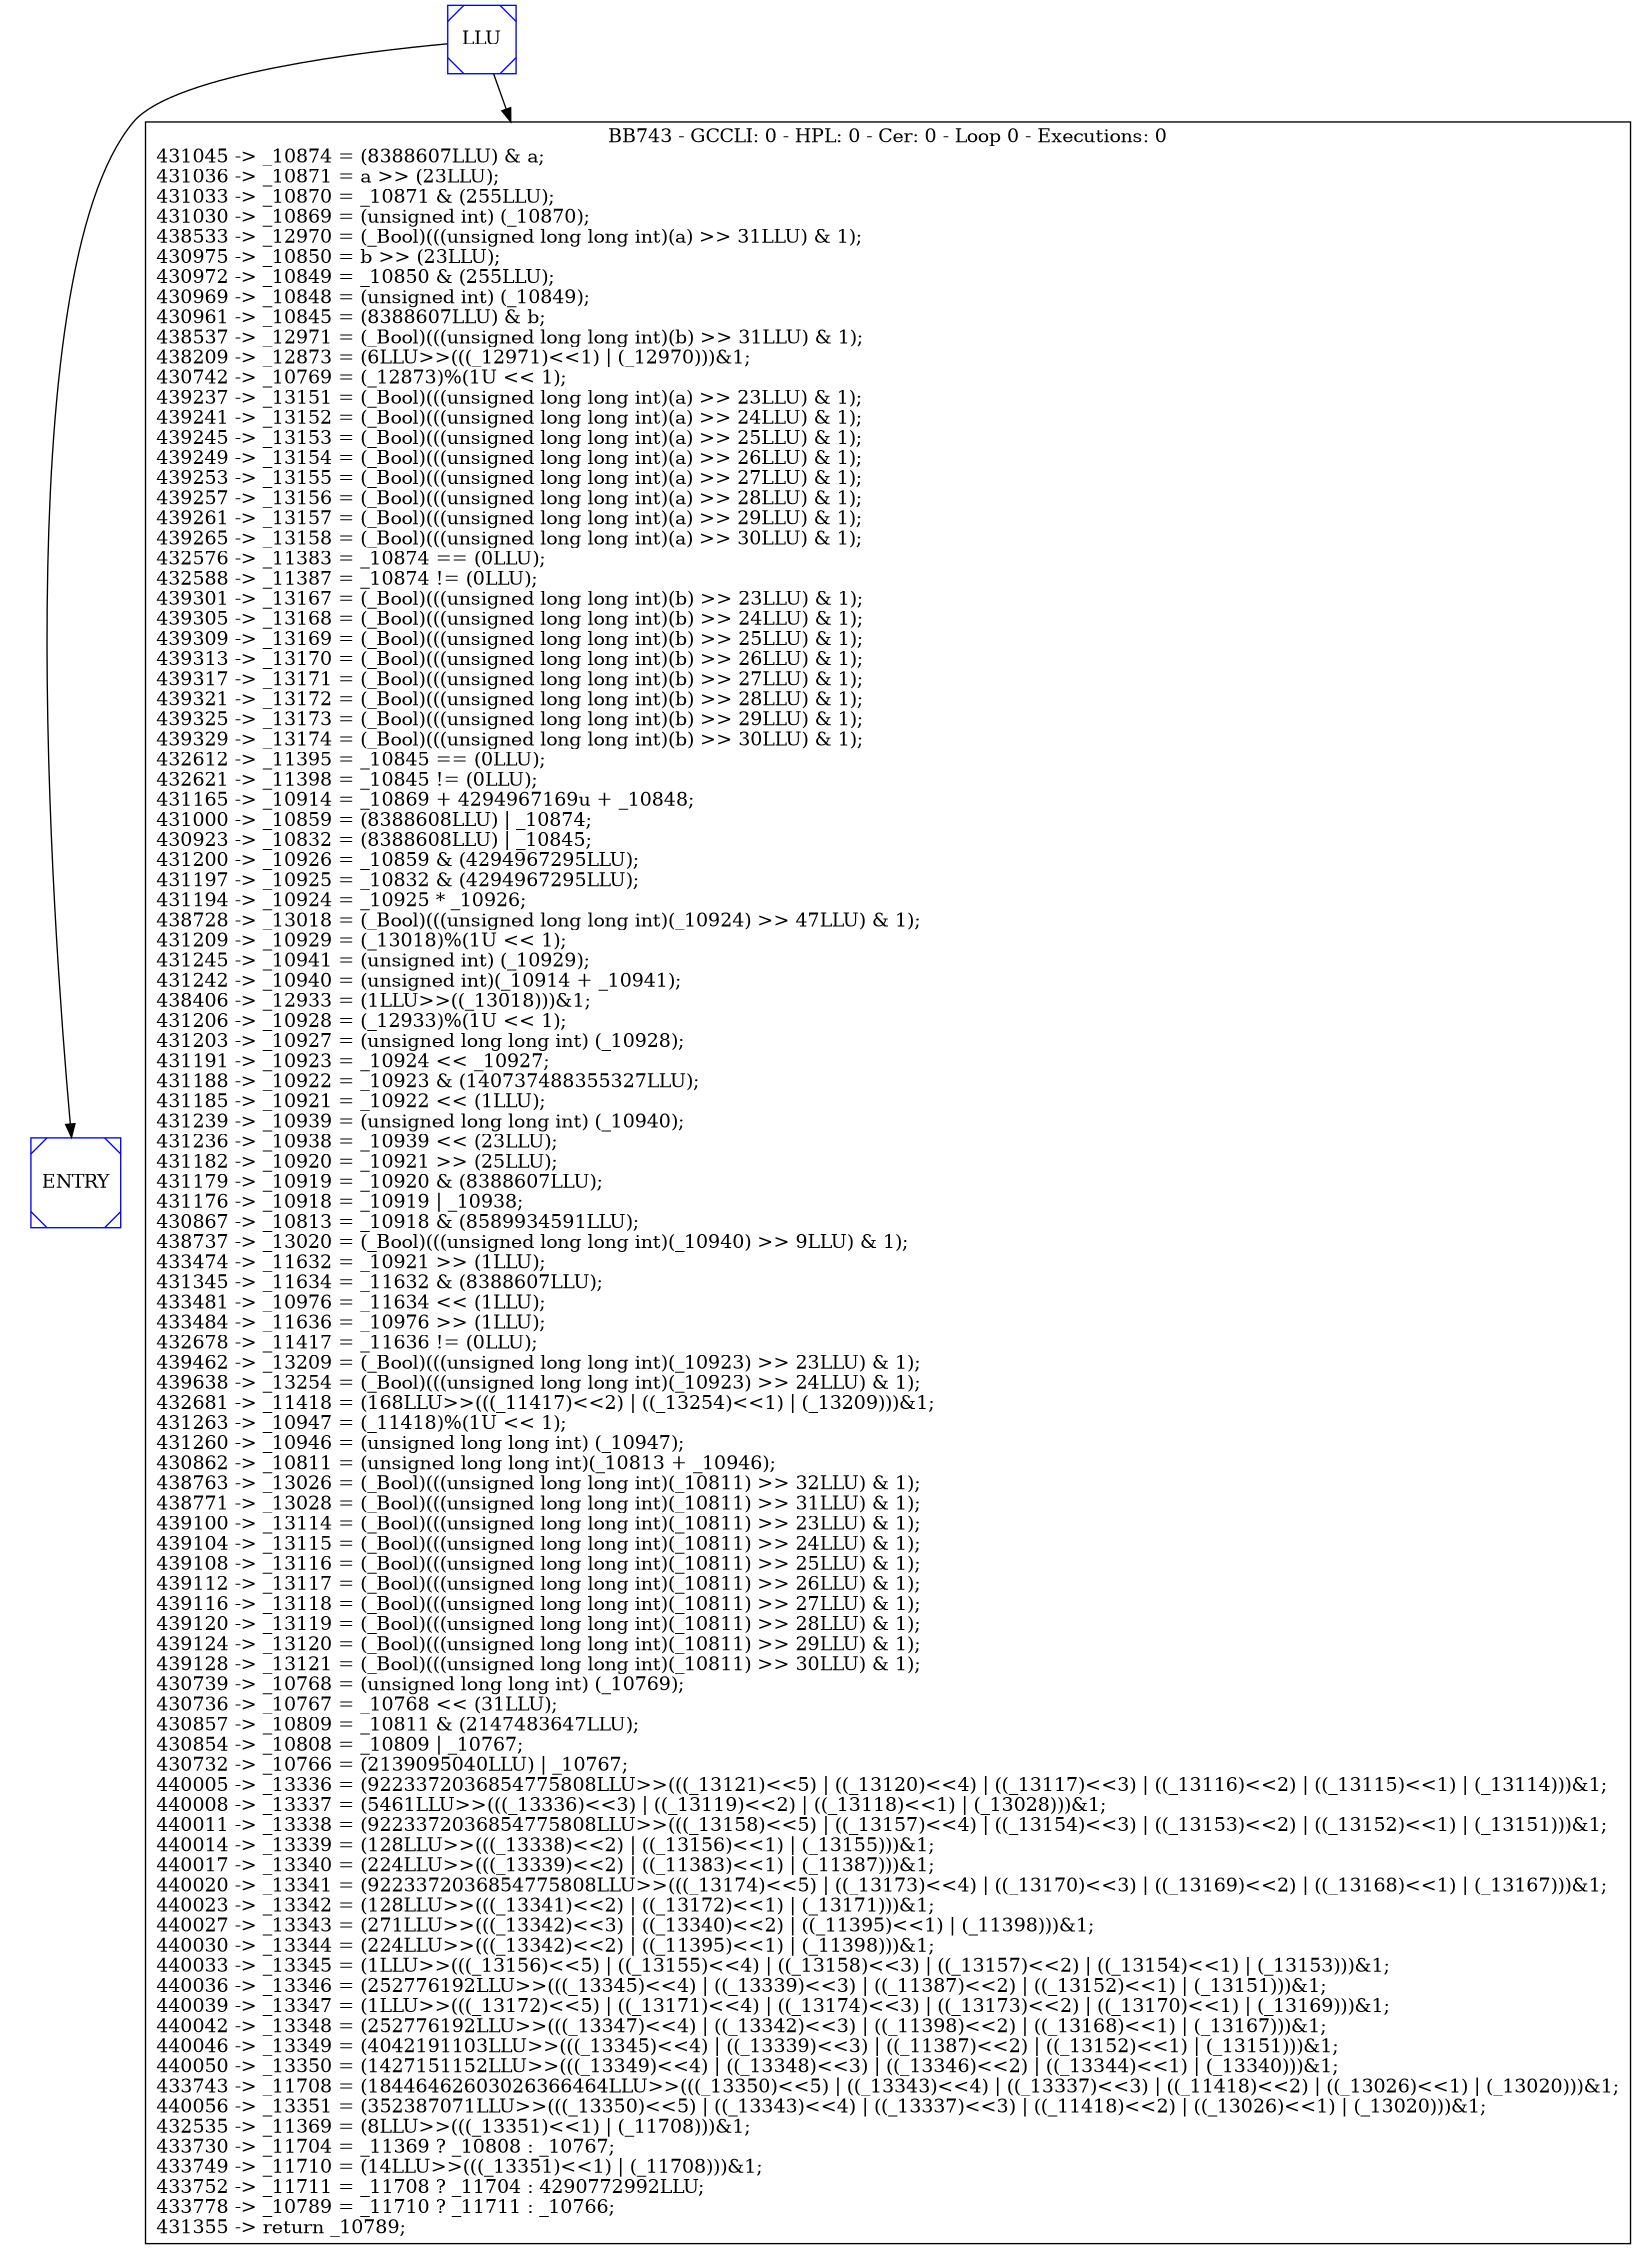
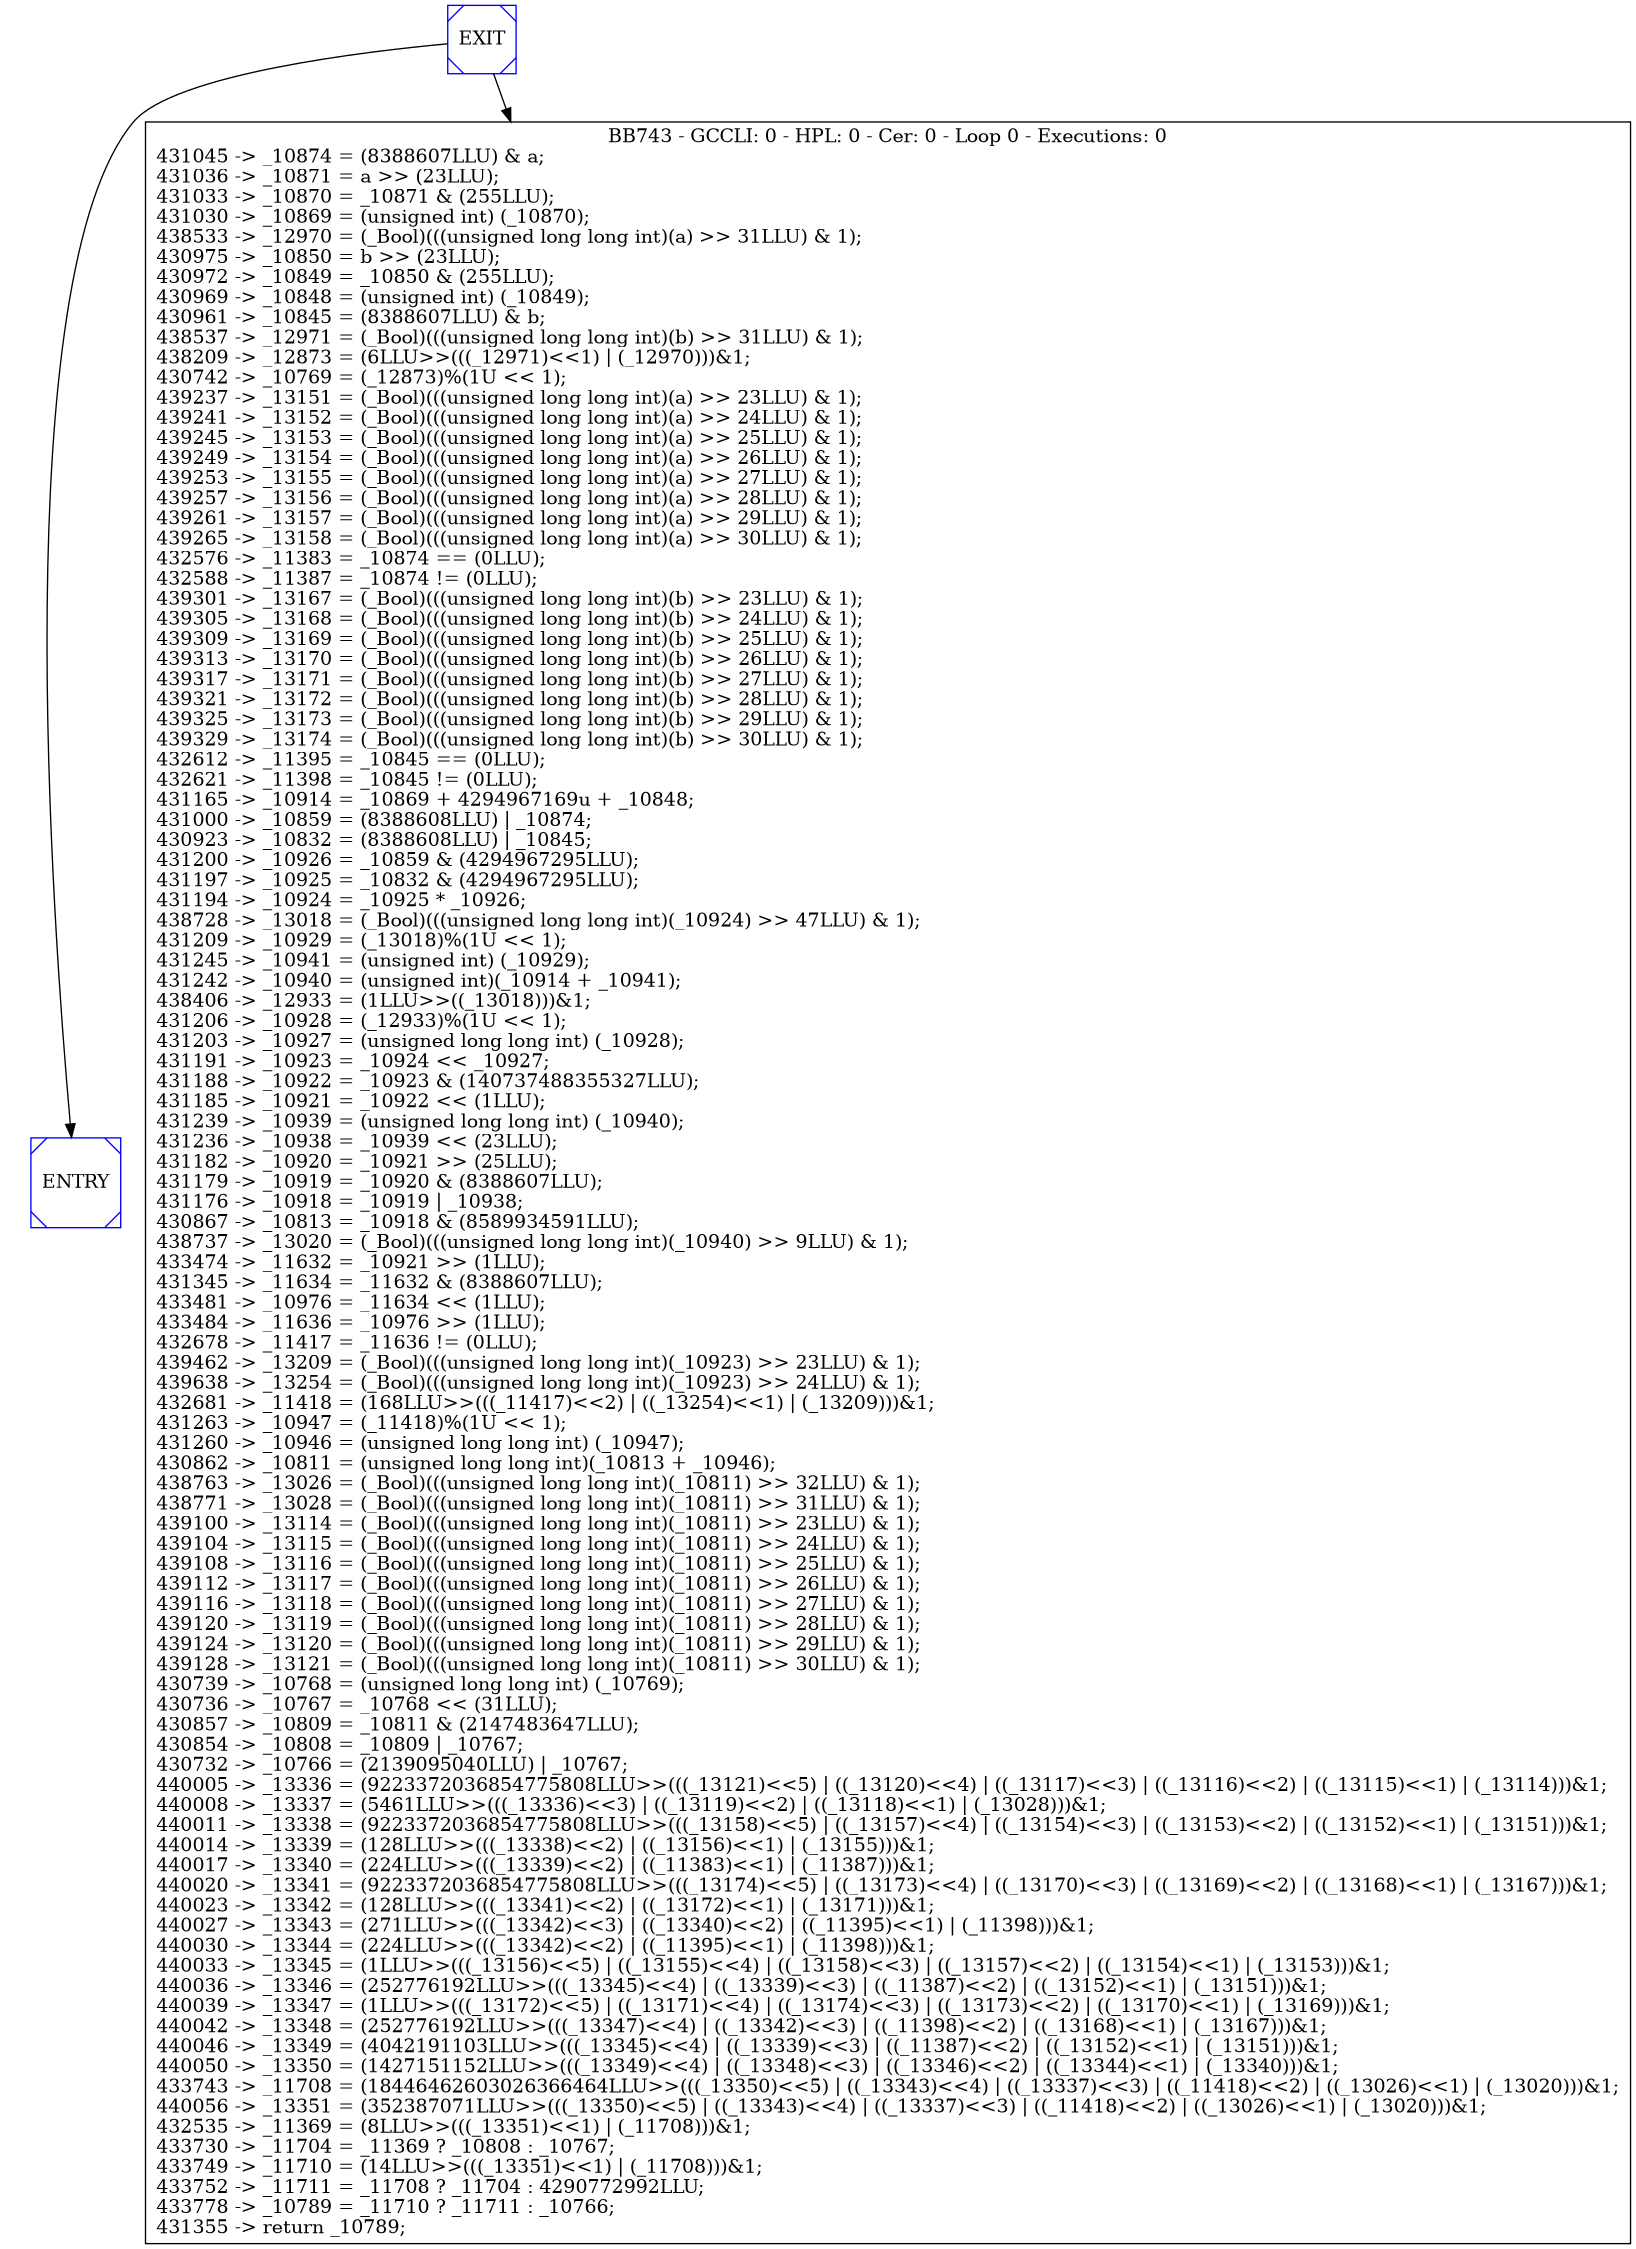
(482, 40) -> (482, 40)
